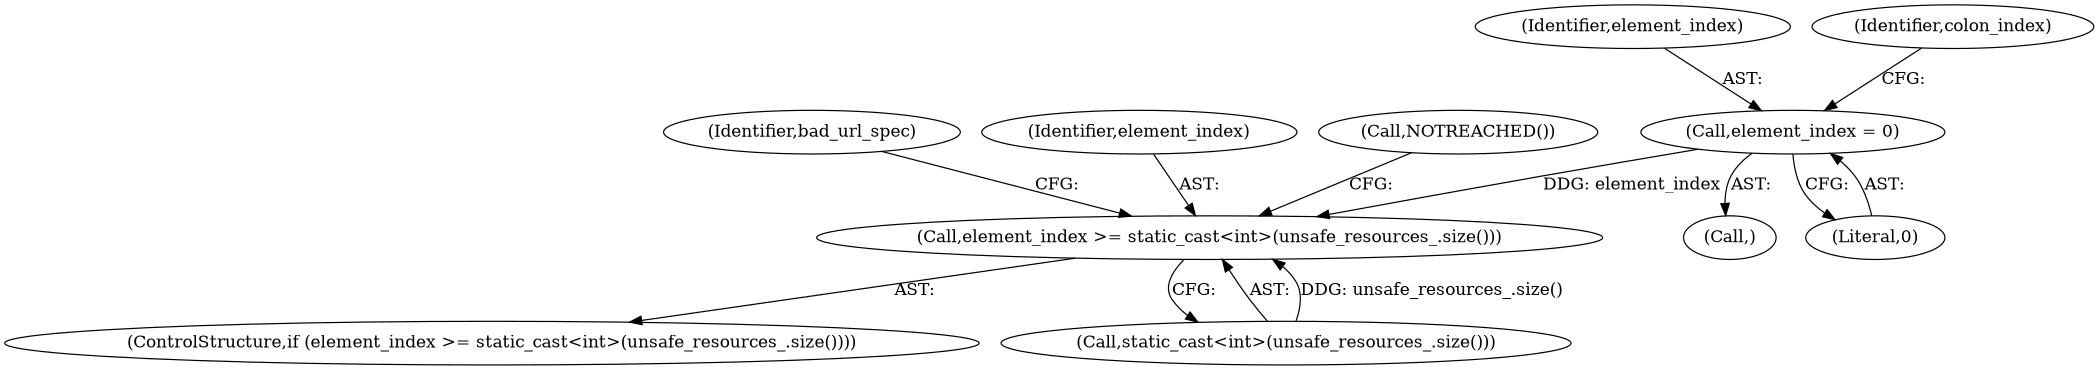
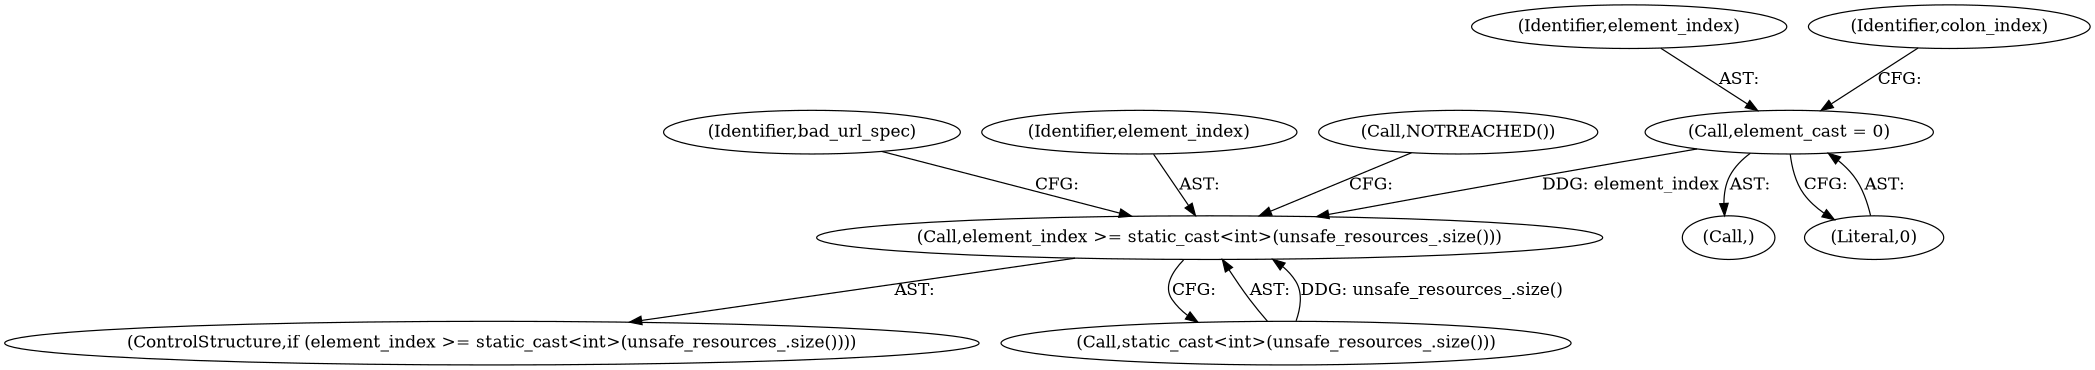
(1793, 132) -> (1789, 132)
